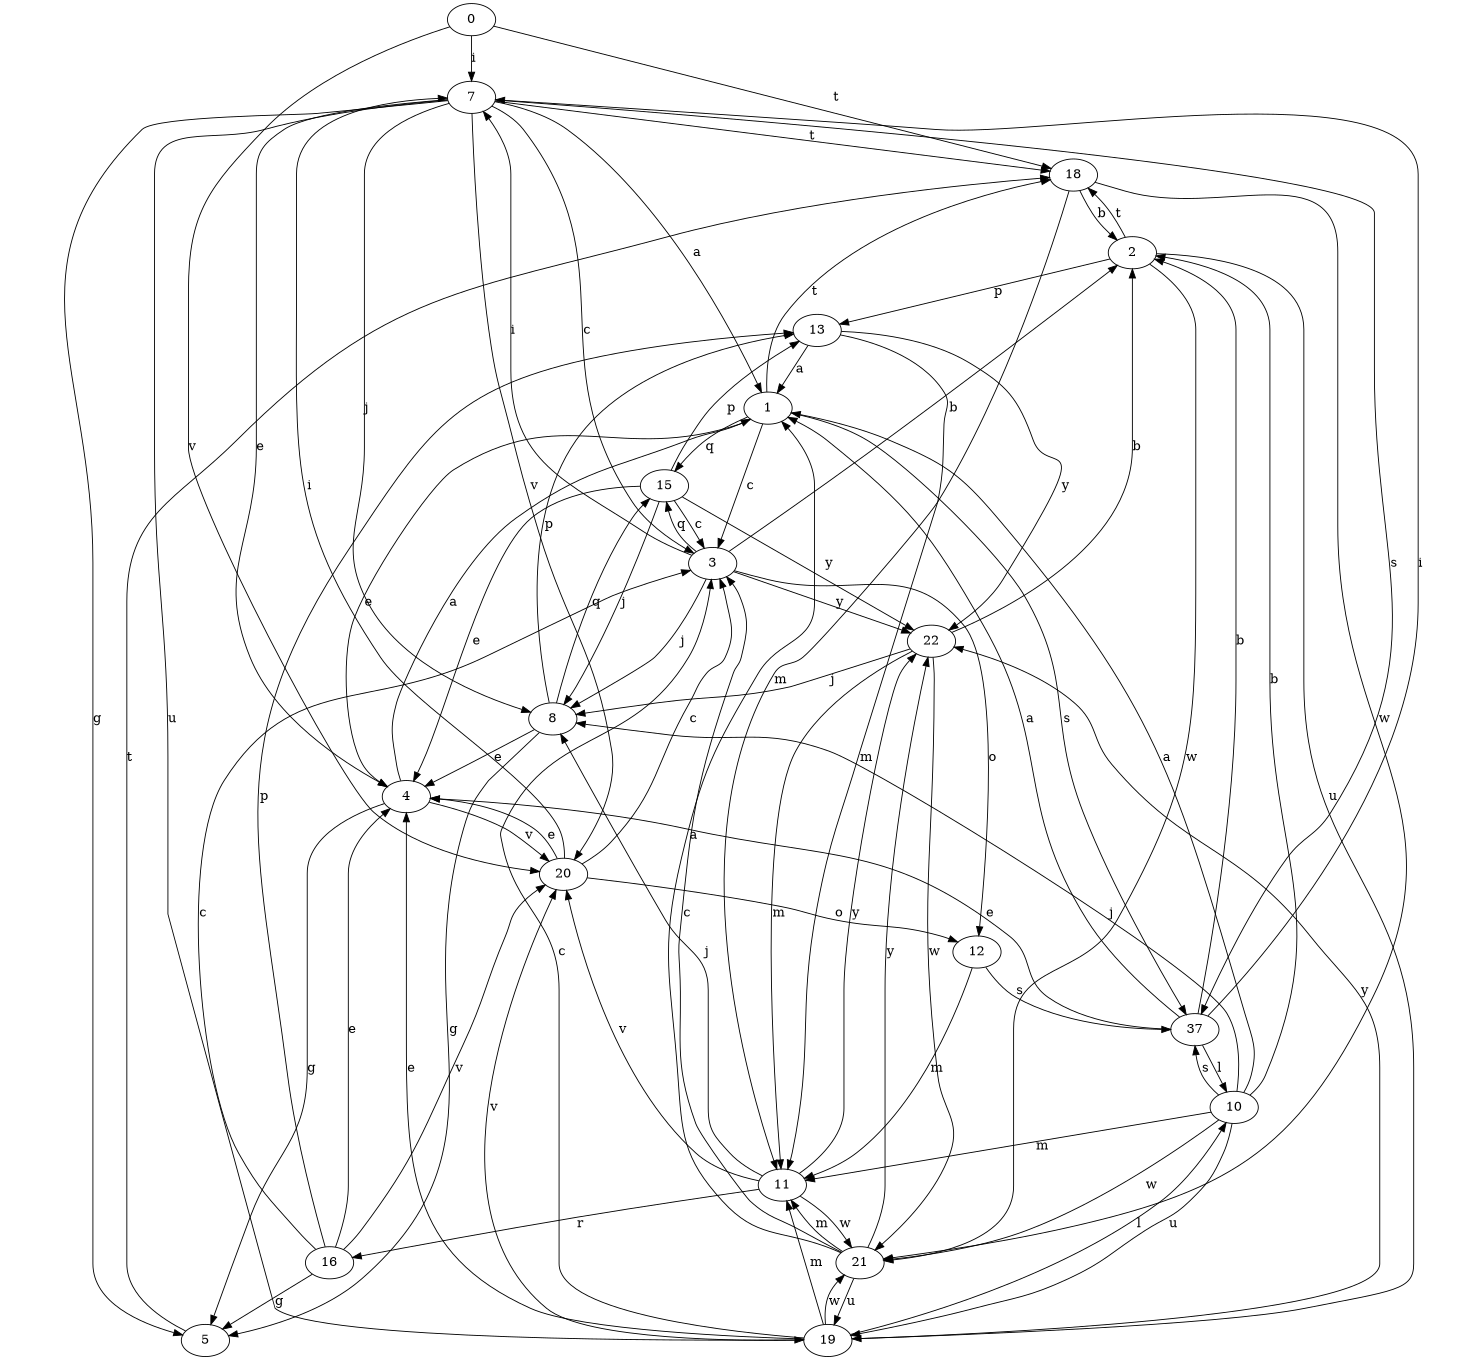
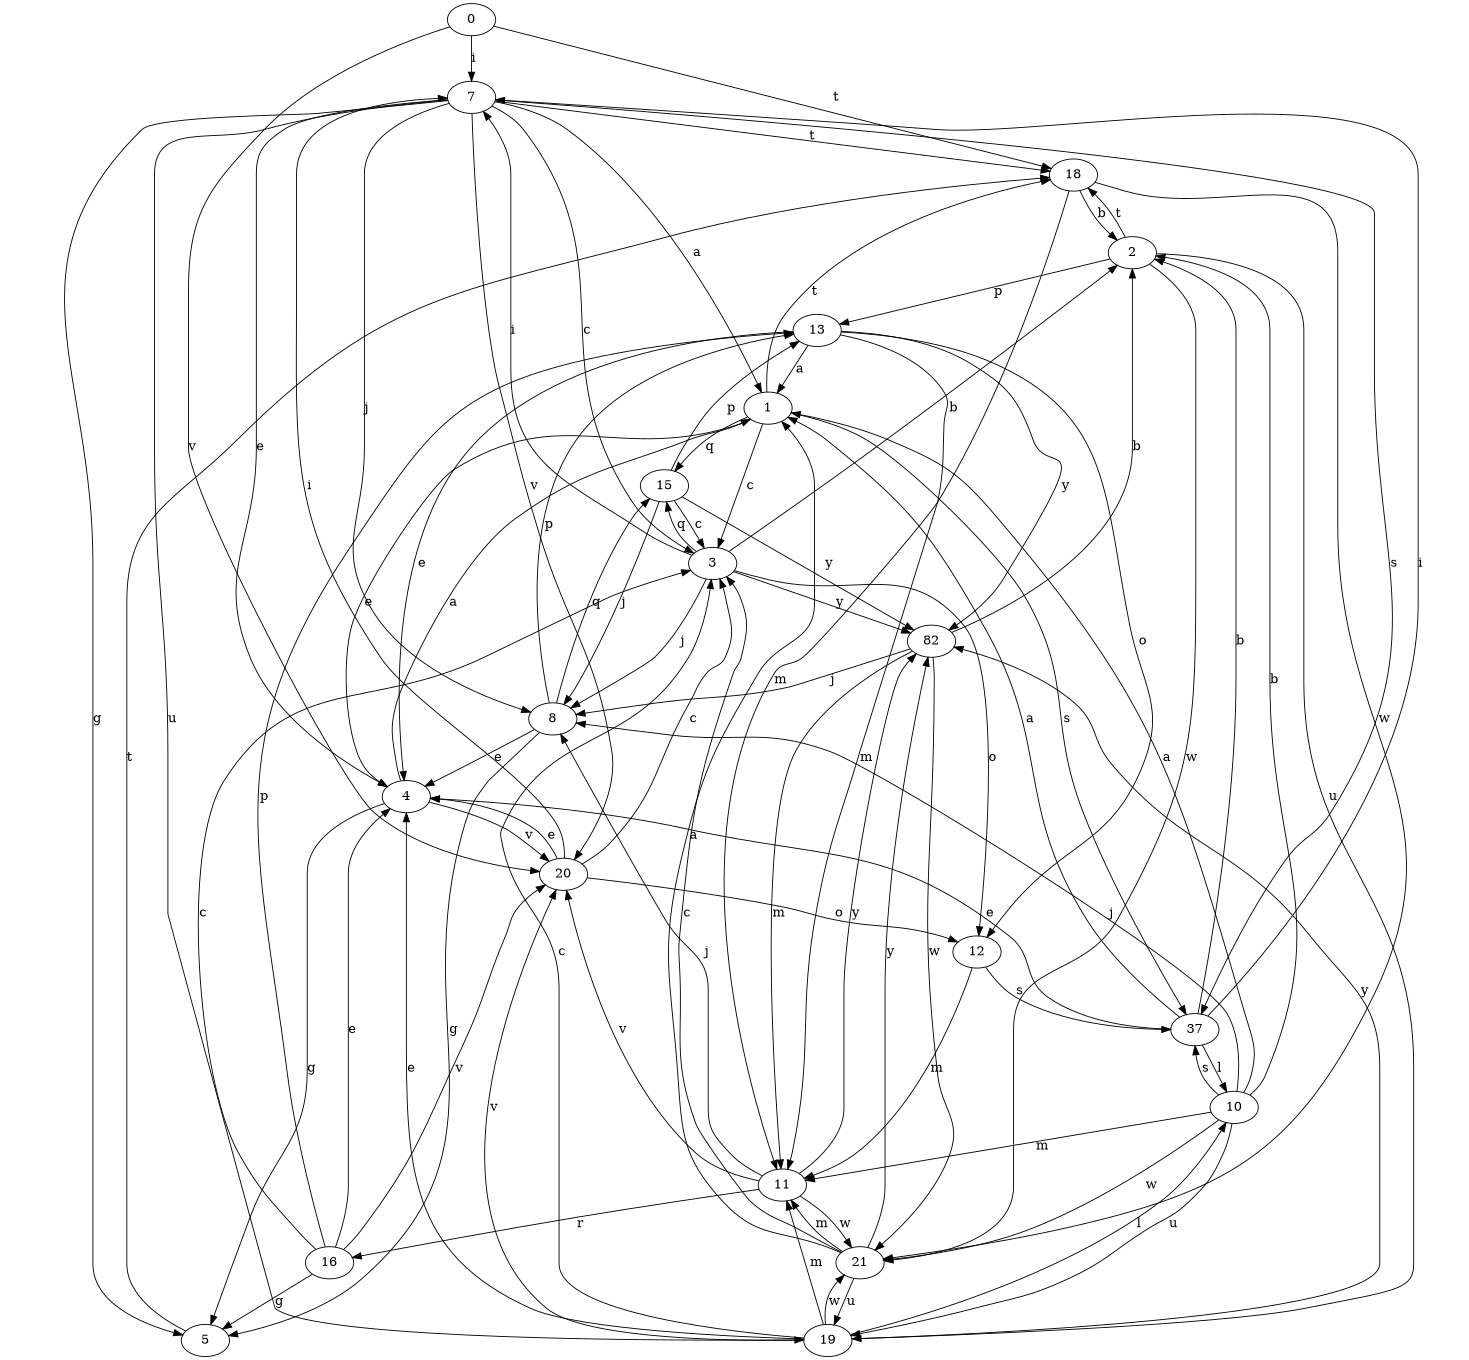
none -> (1121, 577)
(488, 588) -> (476, 444)
(931, 641) -> (931, 641)
